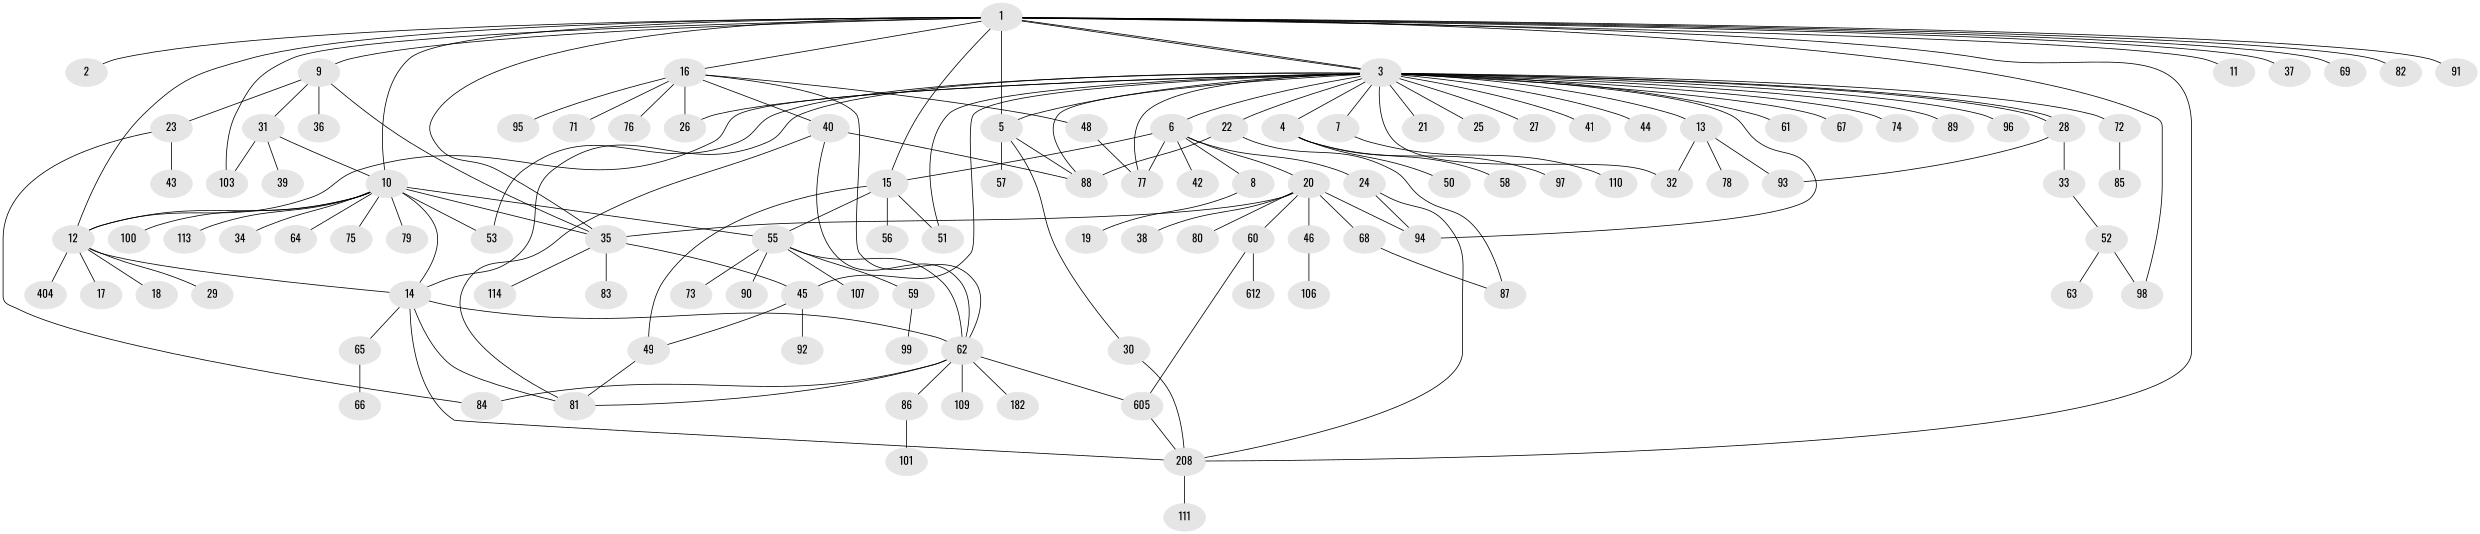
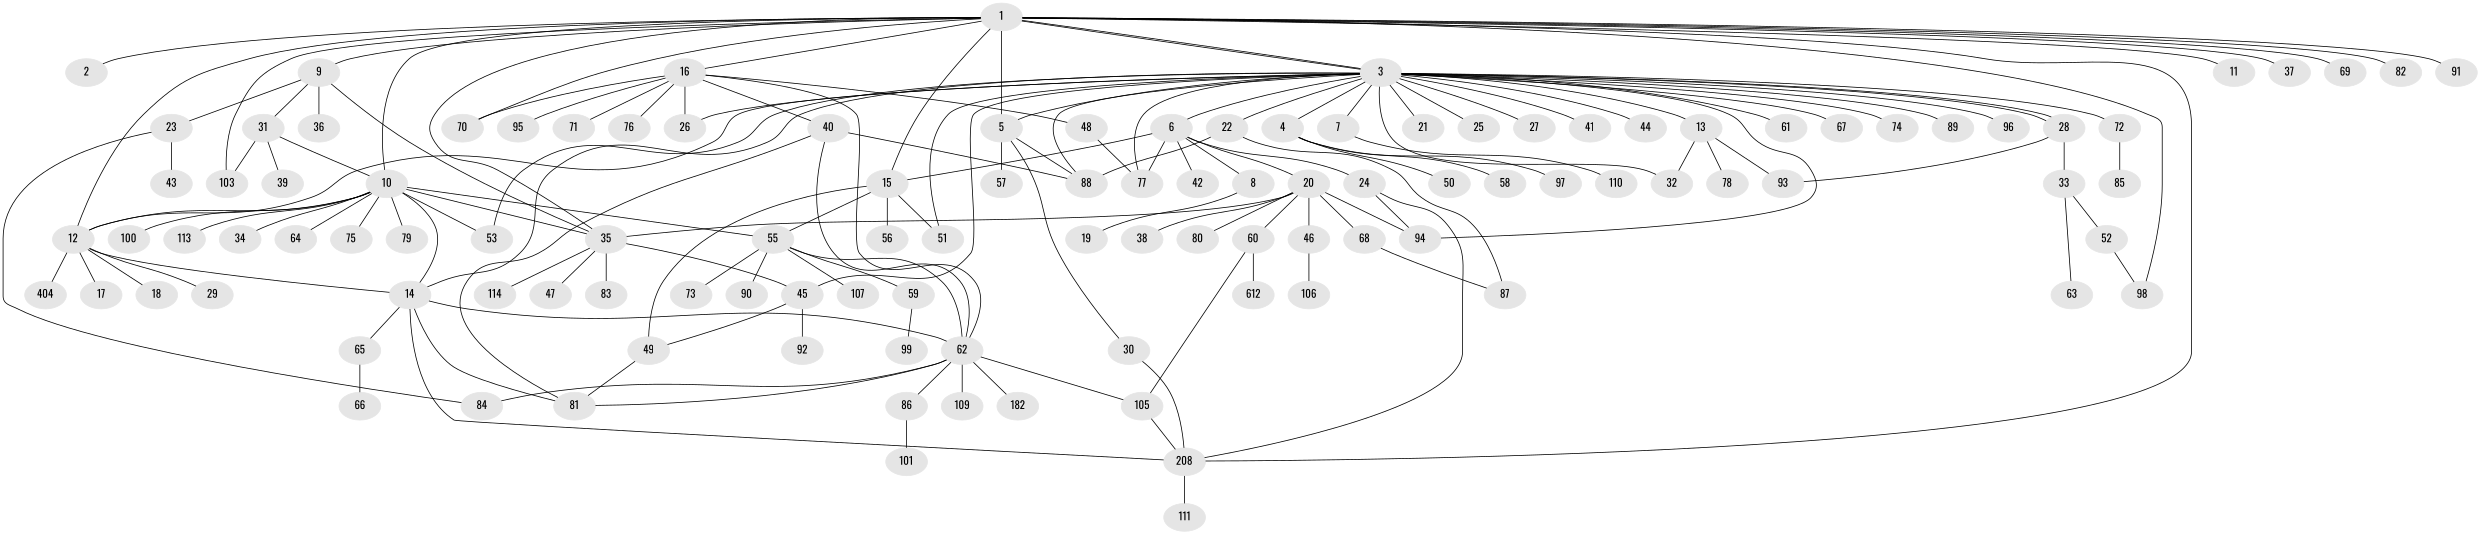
none -> (463, 128)
(2089, 267) -> (2068, 239)
none -> (551, 295)
(1142, 406) -> (1142, 406)
